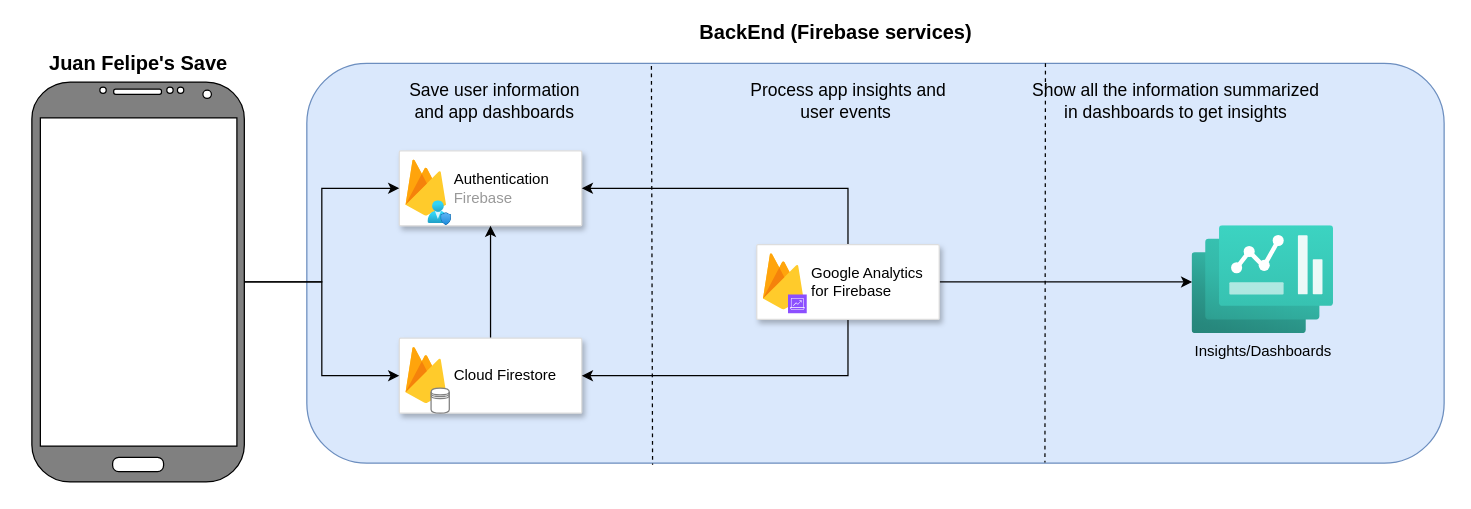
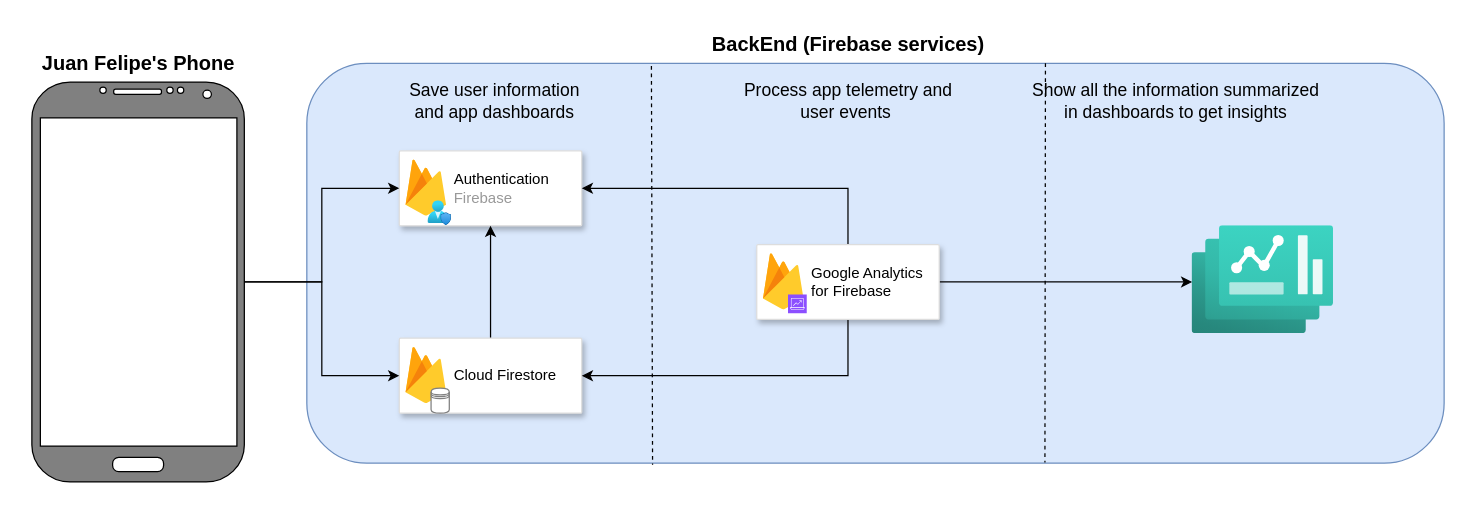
(836, 32) -> (848, 44)
(139, 63) -> (139, 63)
(849, 101) -> (849, 101)
(1263, 352) -> none
